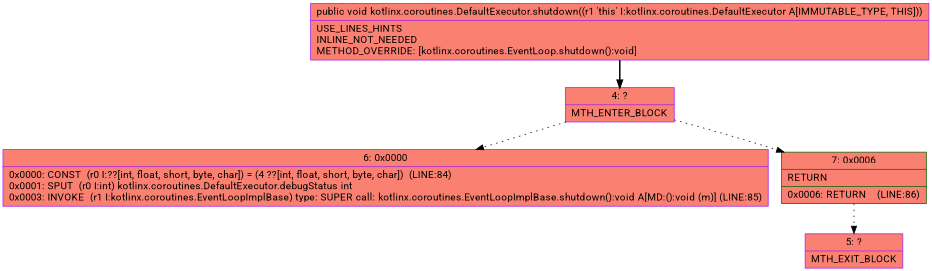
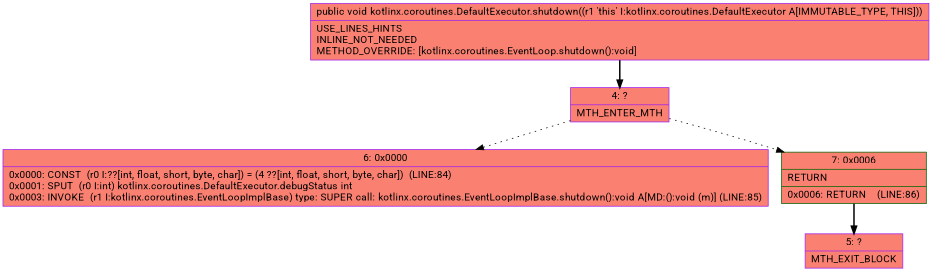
(620, 113) -> (620, 113)
(854, 215) -> (854, 215)
